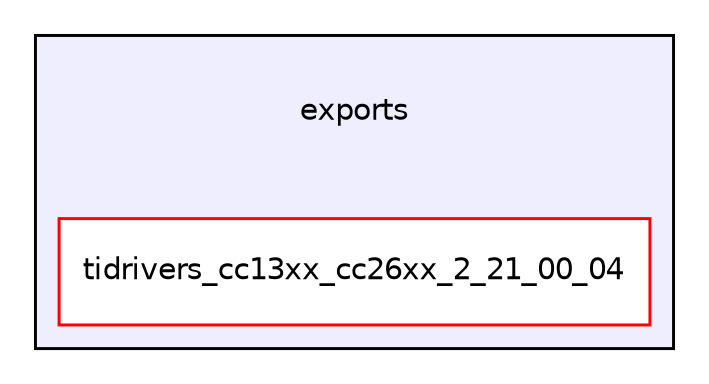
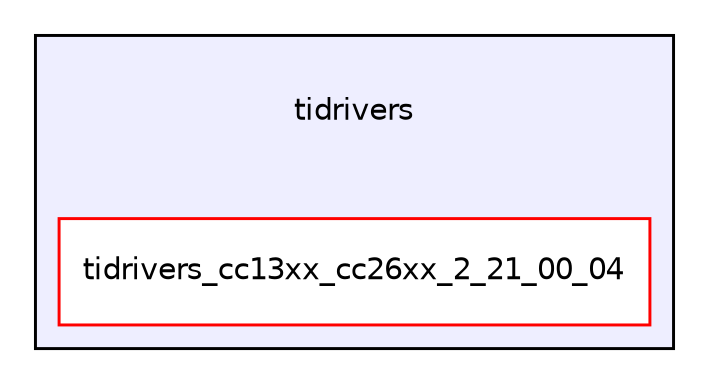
(354, 112) -> (354, 112)
